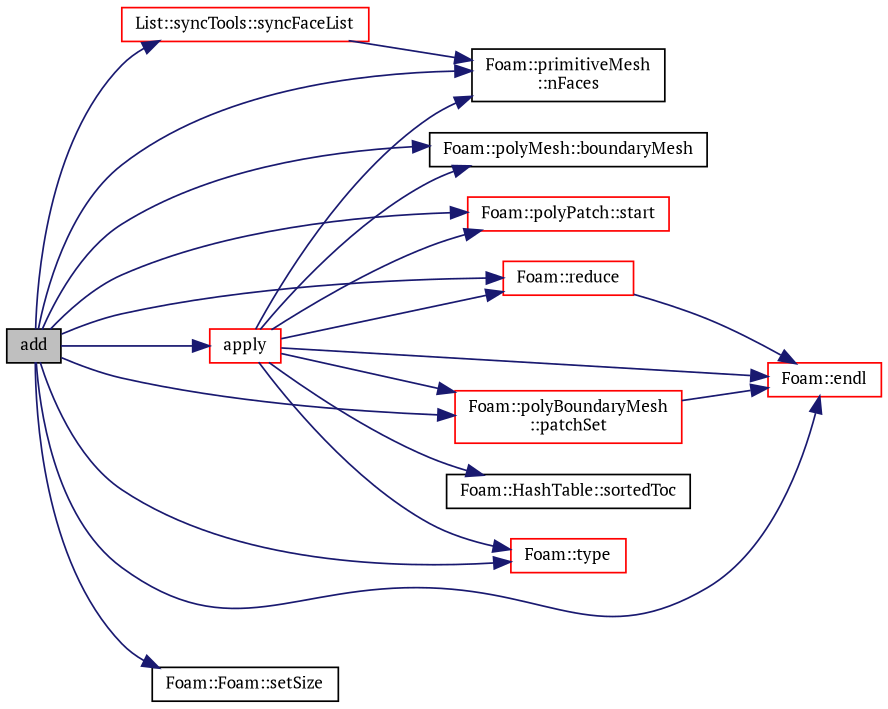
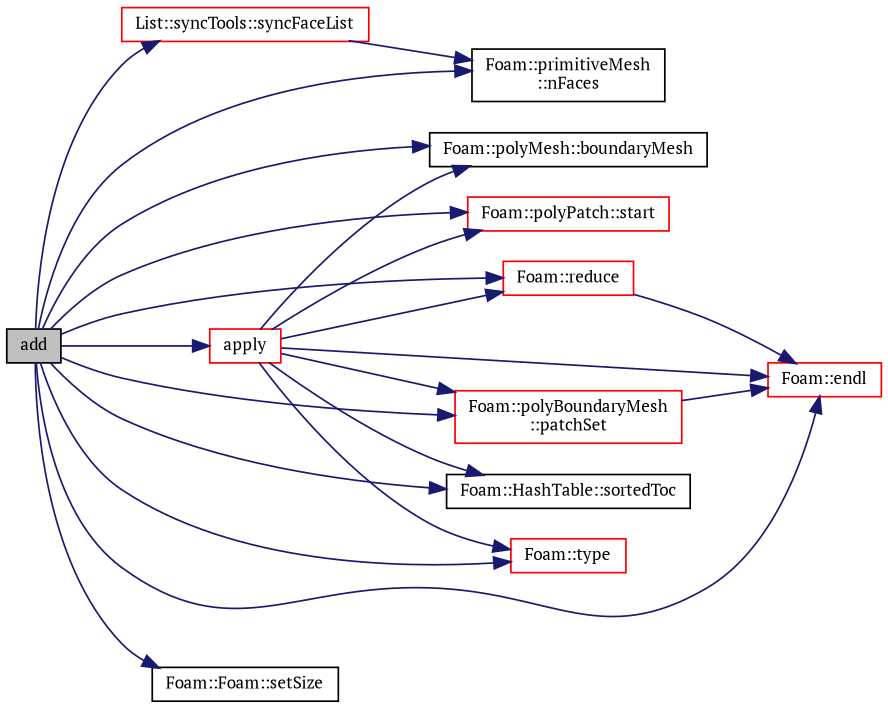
(341, 202) -> none
none -> (228, 456)
